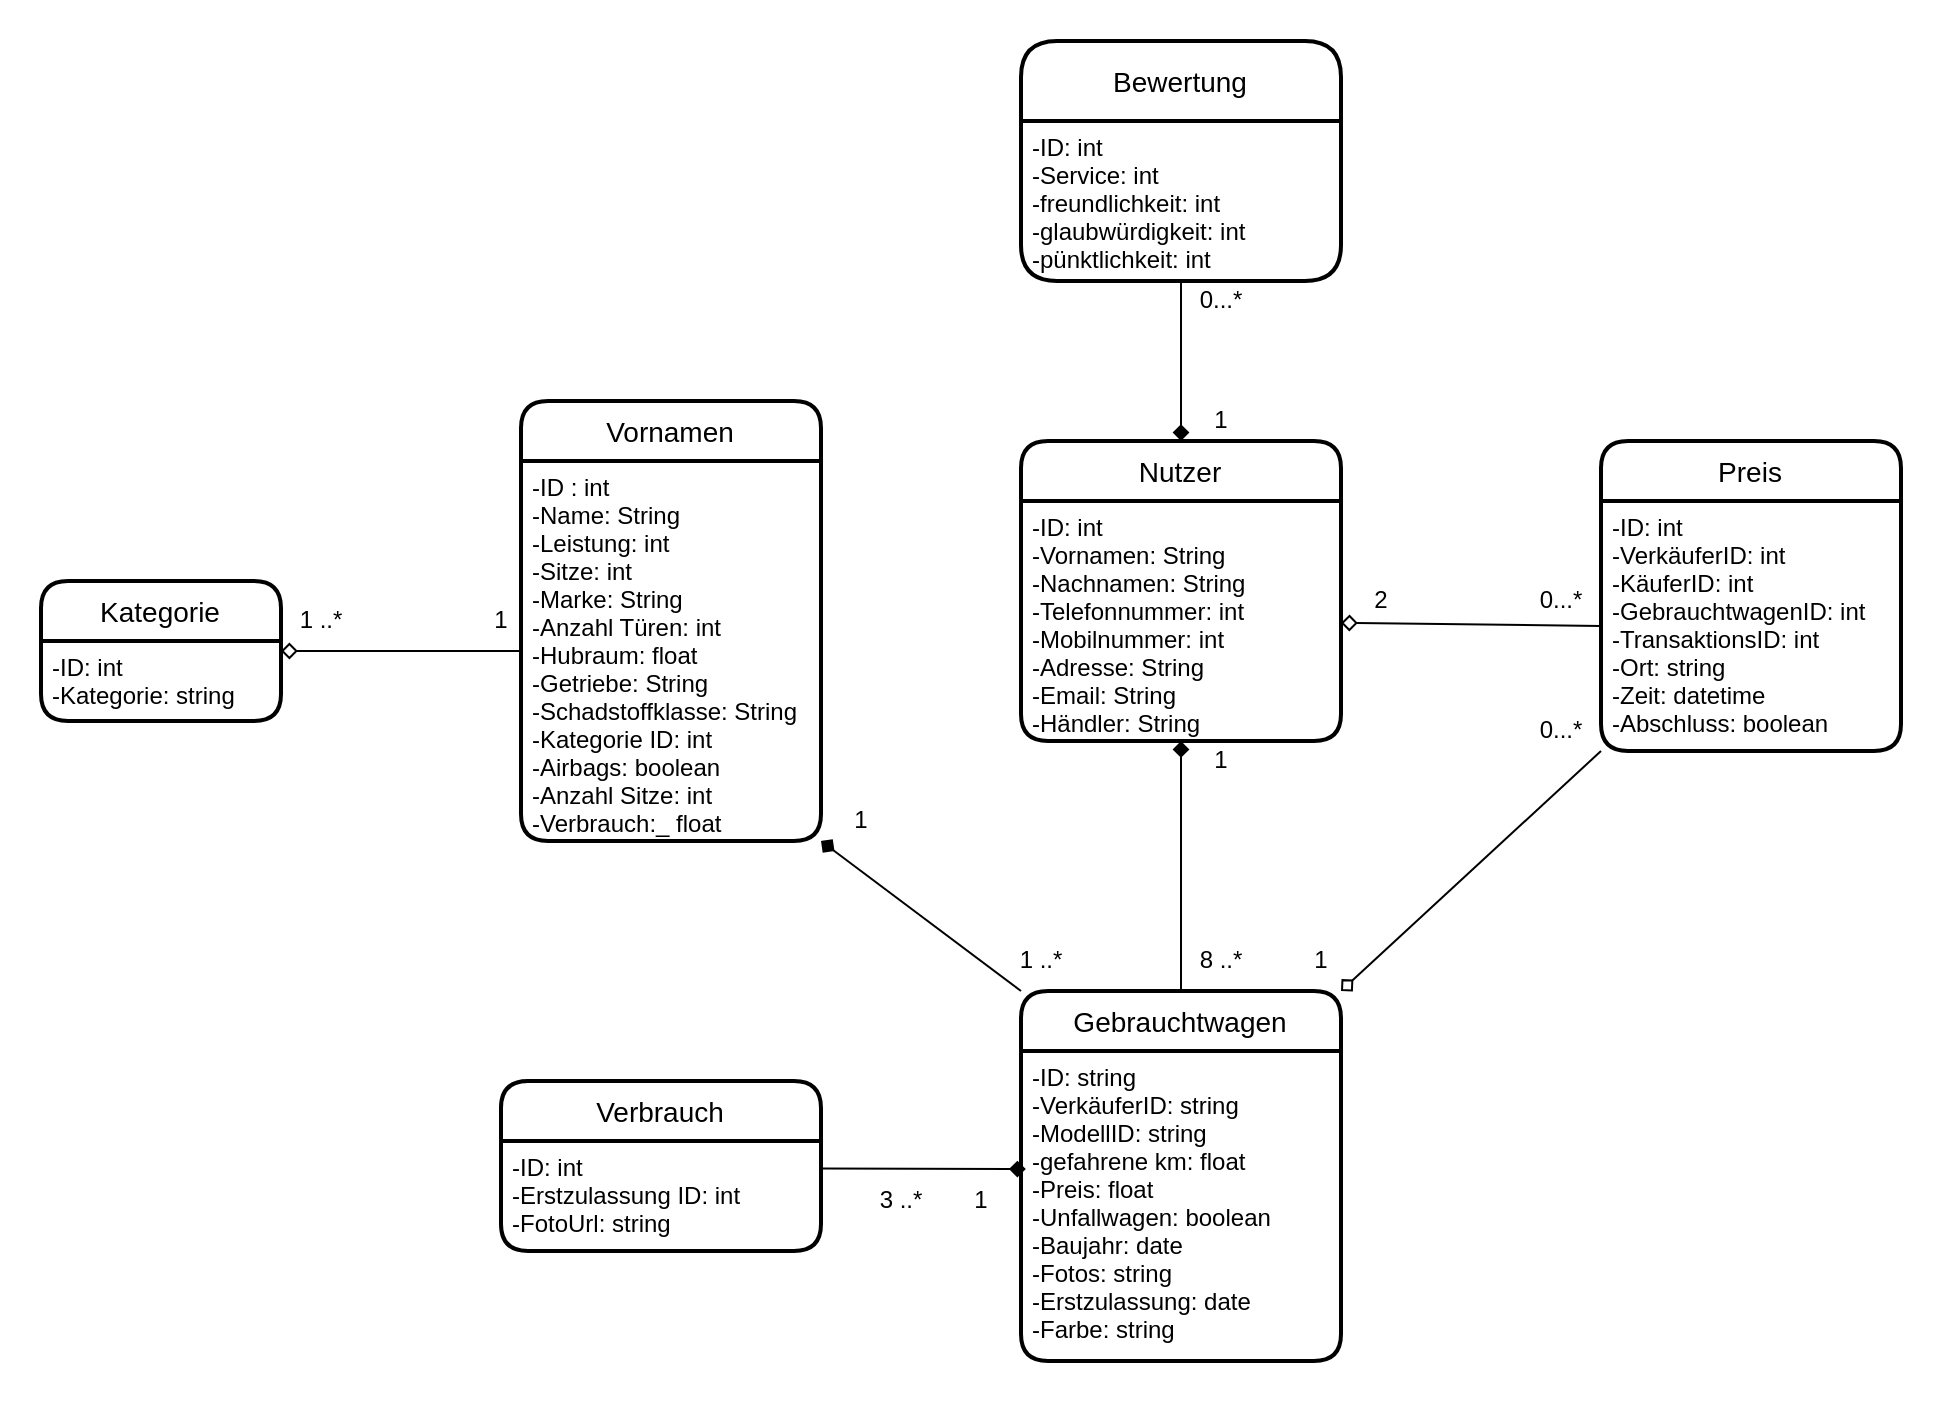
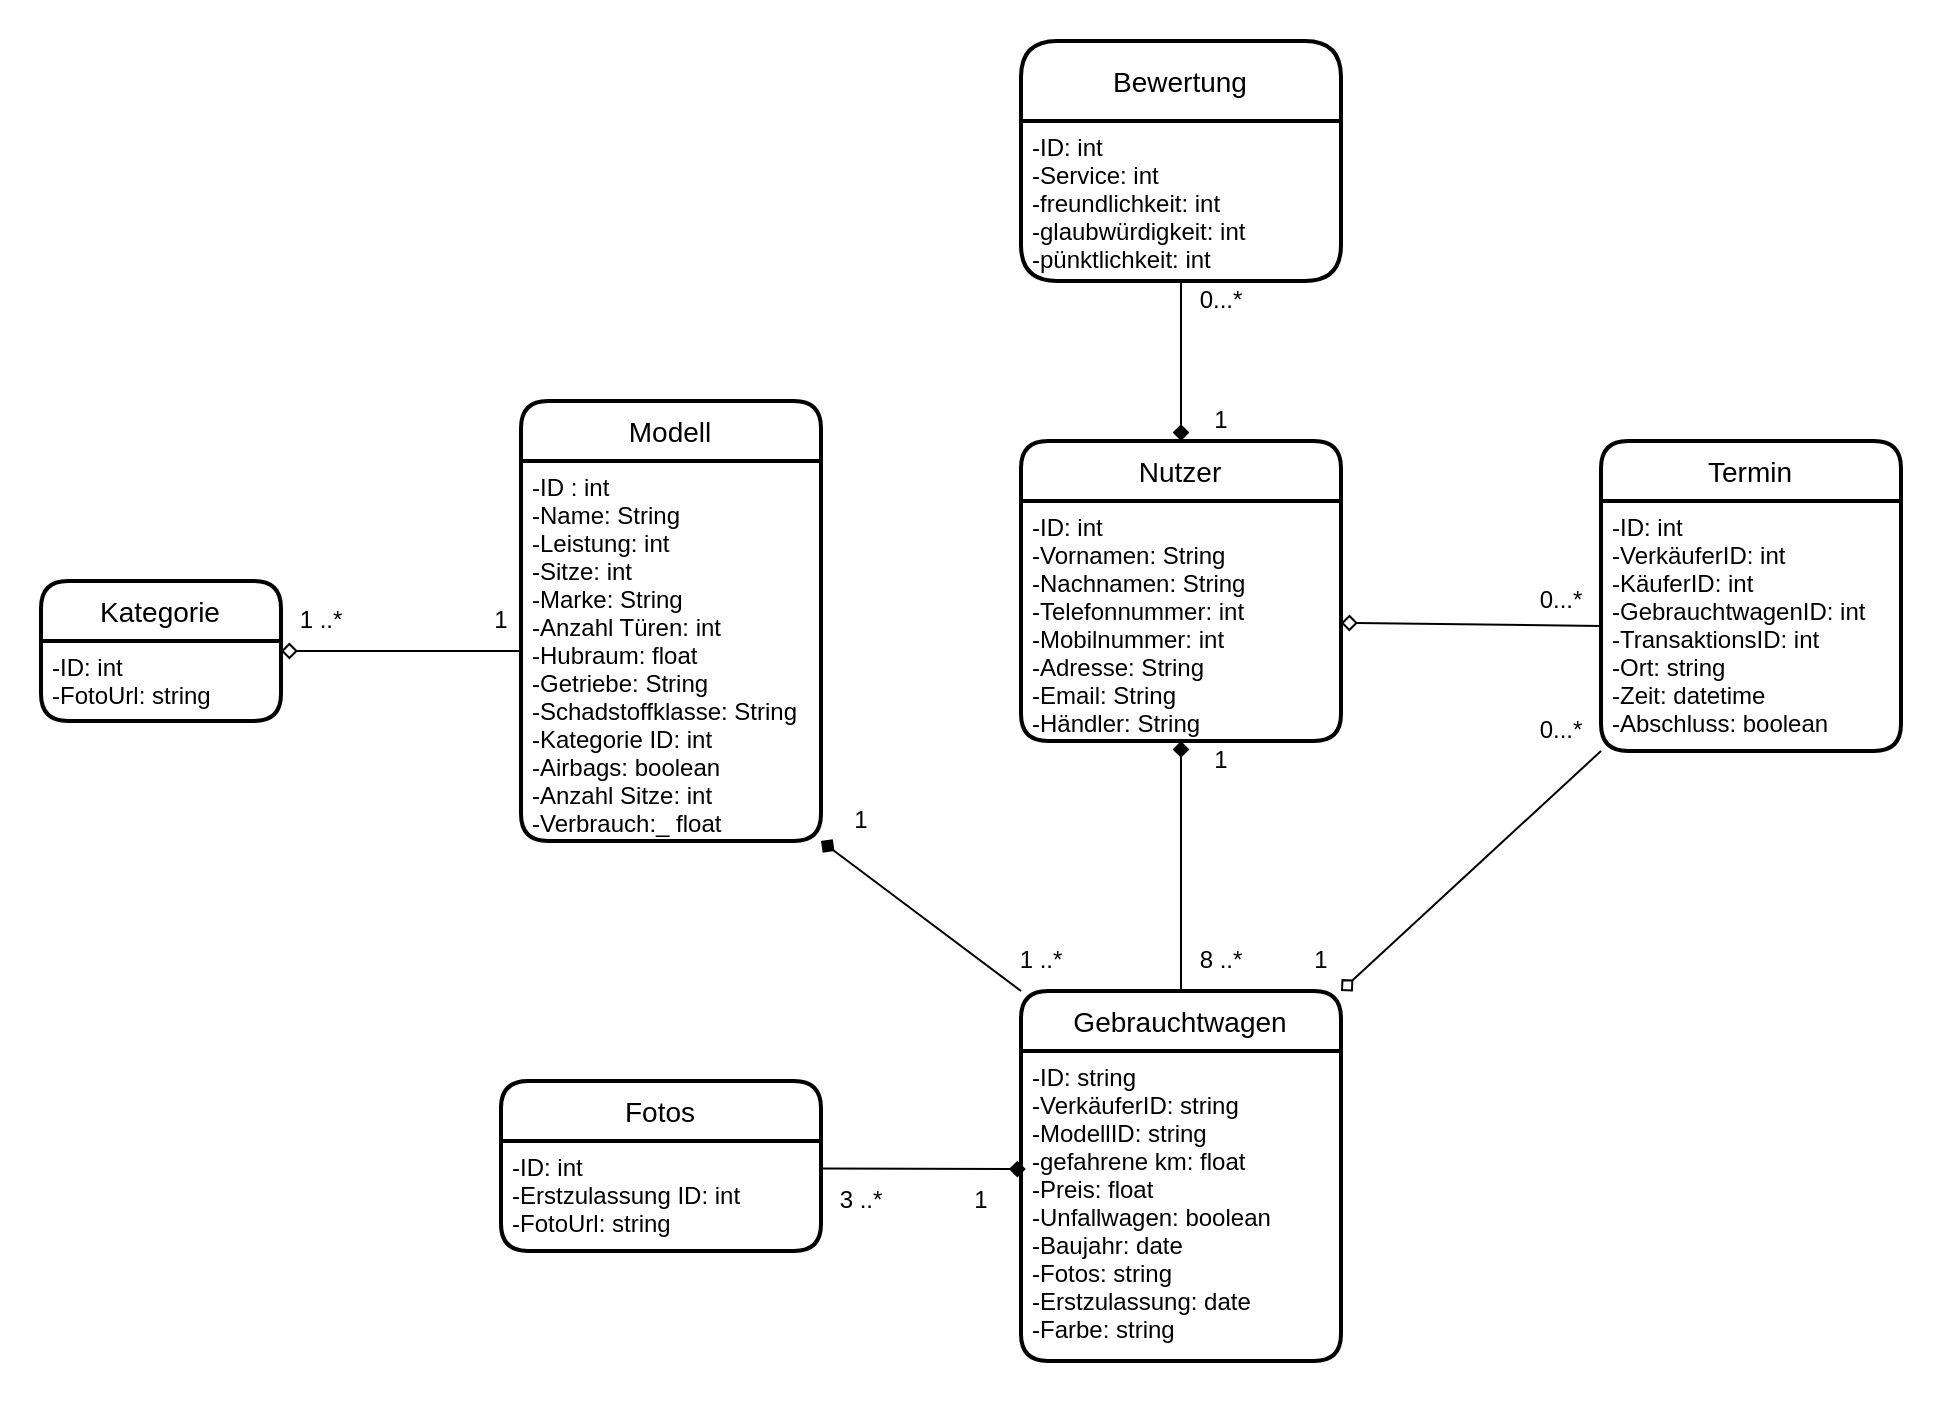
(670, 433) -> (670, 433)
(1750, 473) -> (1750, 473)
(1381, 601) -> none
(96, 668) -> (96, 668)
(660, 1113) -> (660, 1113)
(901, 1201) -> (861, 1201)
